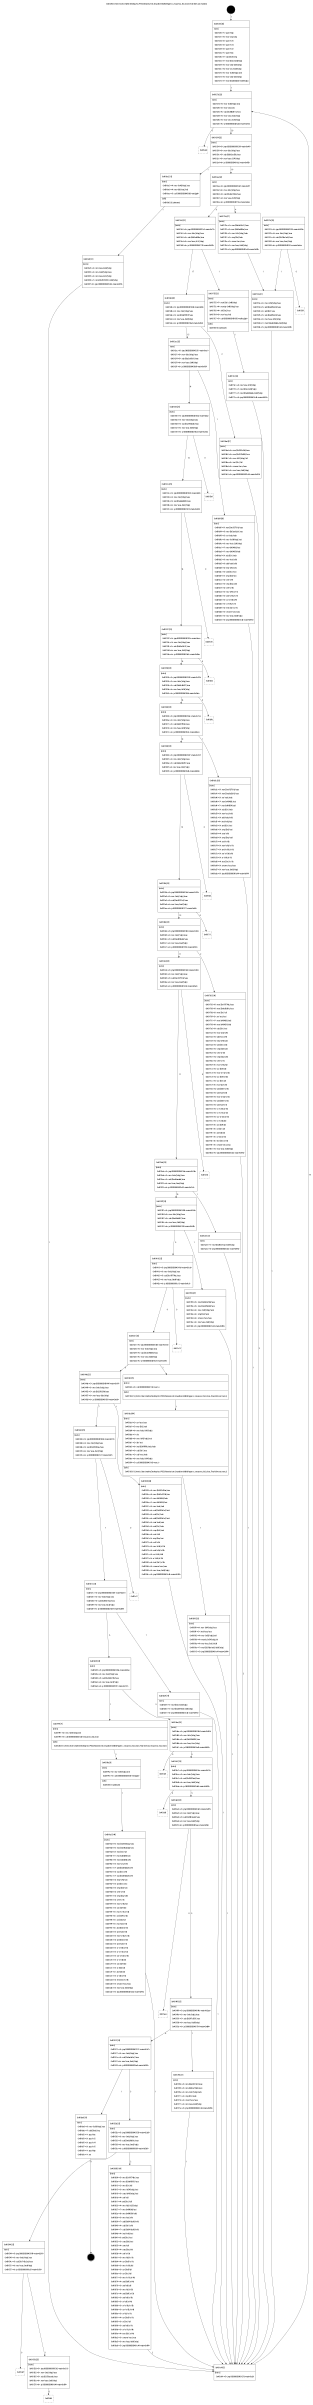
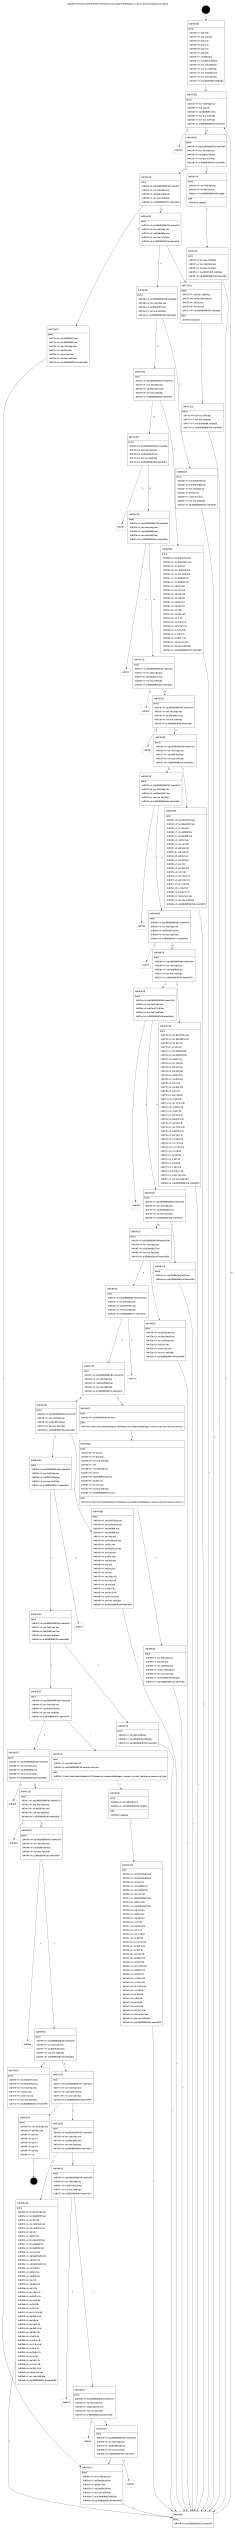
(187, 2241) -> none
none -> (105, 2422)
